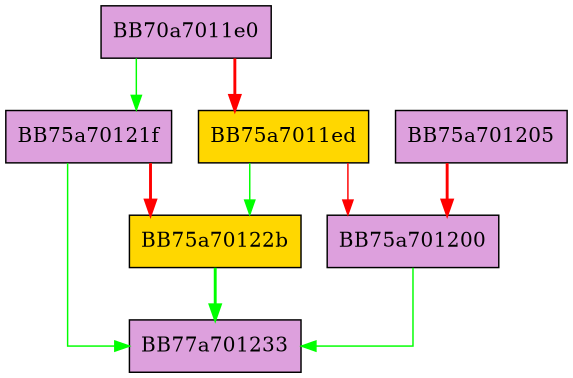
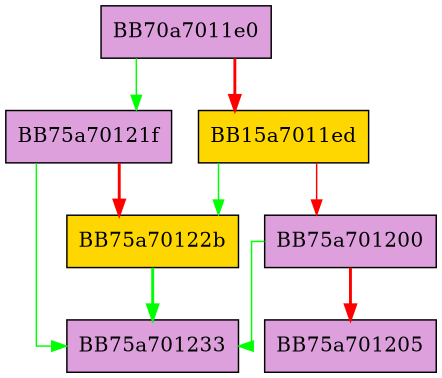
(284, 137) -> (284, 137)
(447, 182) -> (350, 286)
(215, 346) -> (153, 346)
